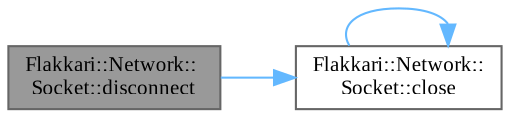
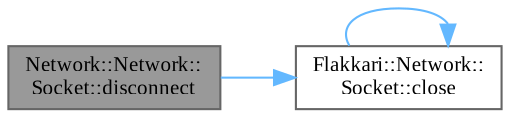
(114, 78) -> (114, 78)
